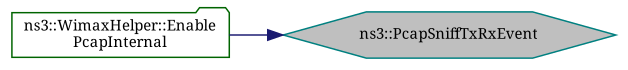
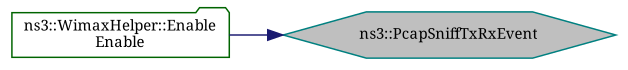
(121, 35) -> (121, 35)
